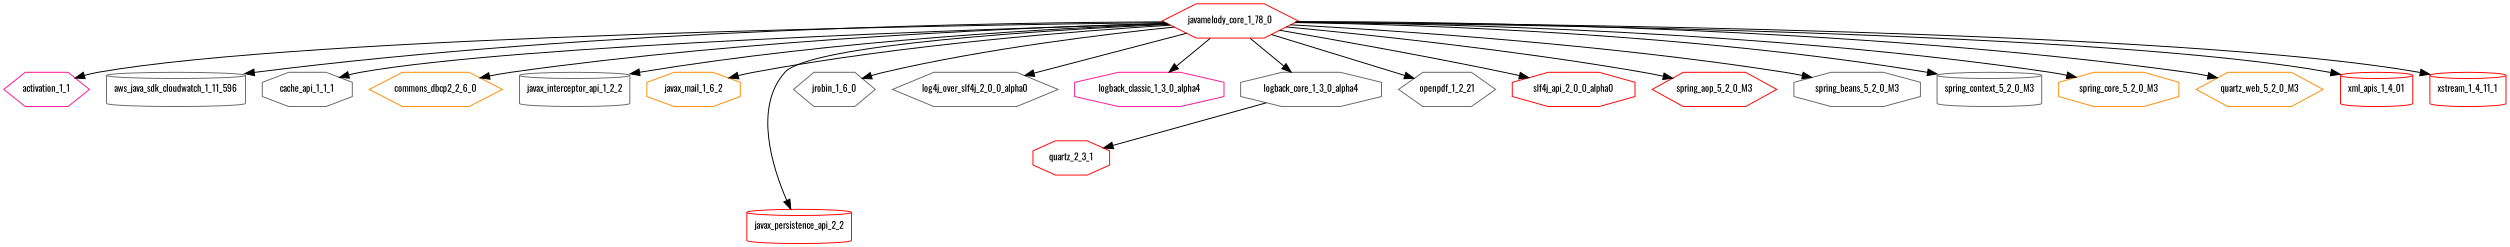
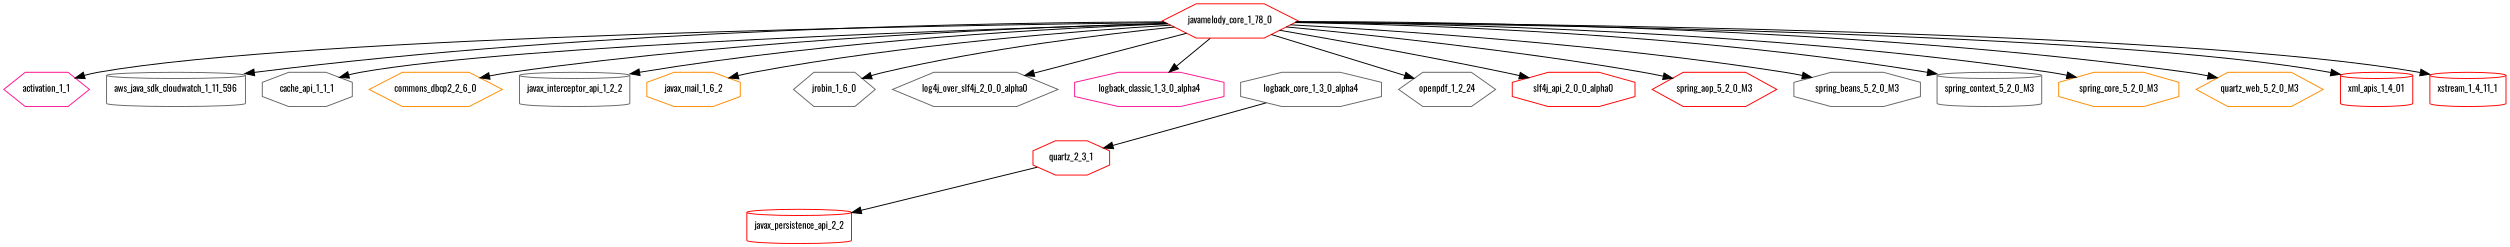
(1267, 52) -> none
(783, 76) -> (949, 189)
(1447, 89) -> (1447, 89)
